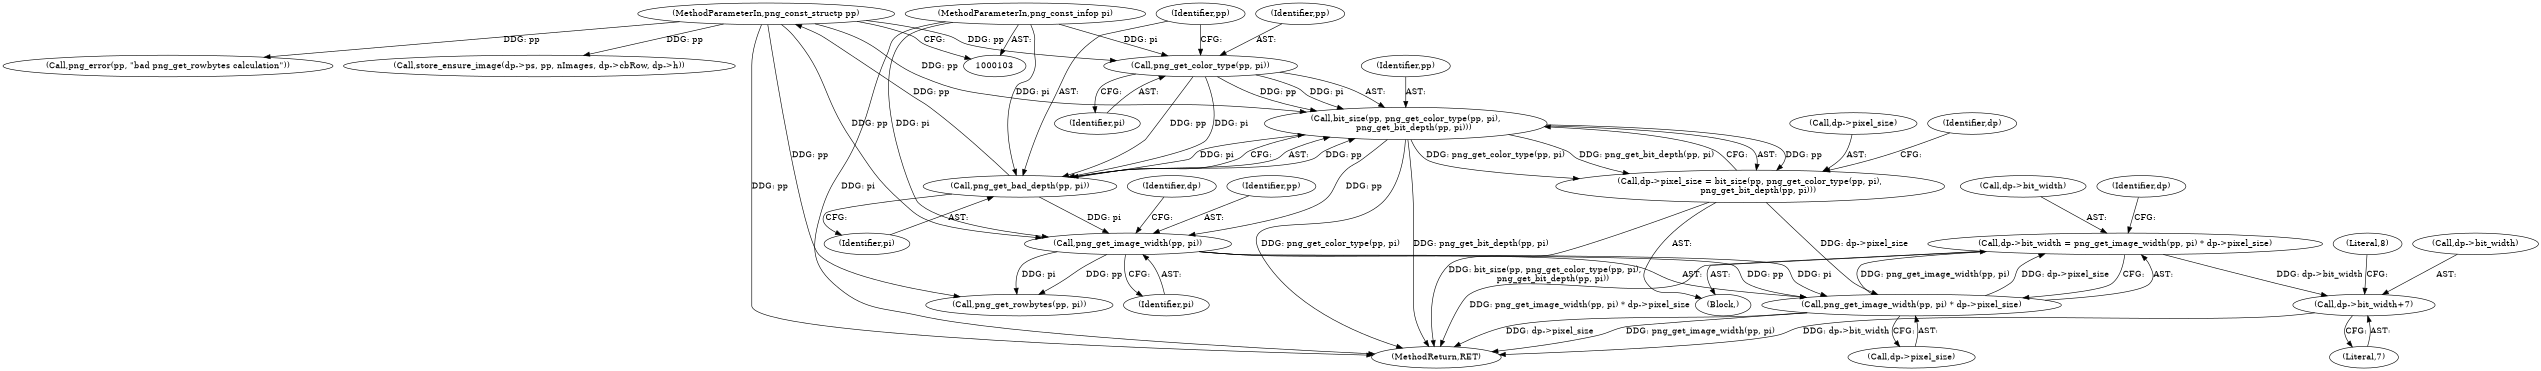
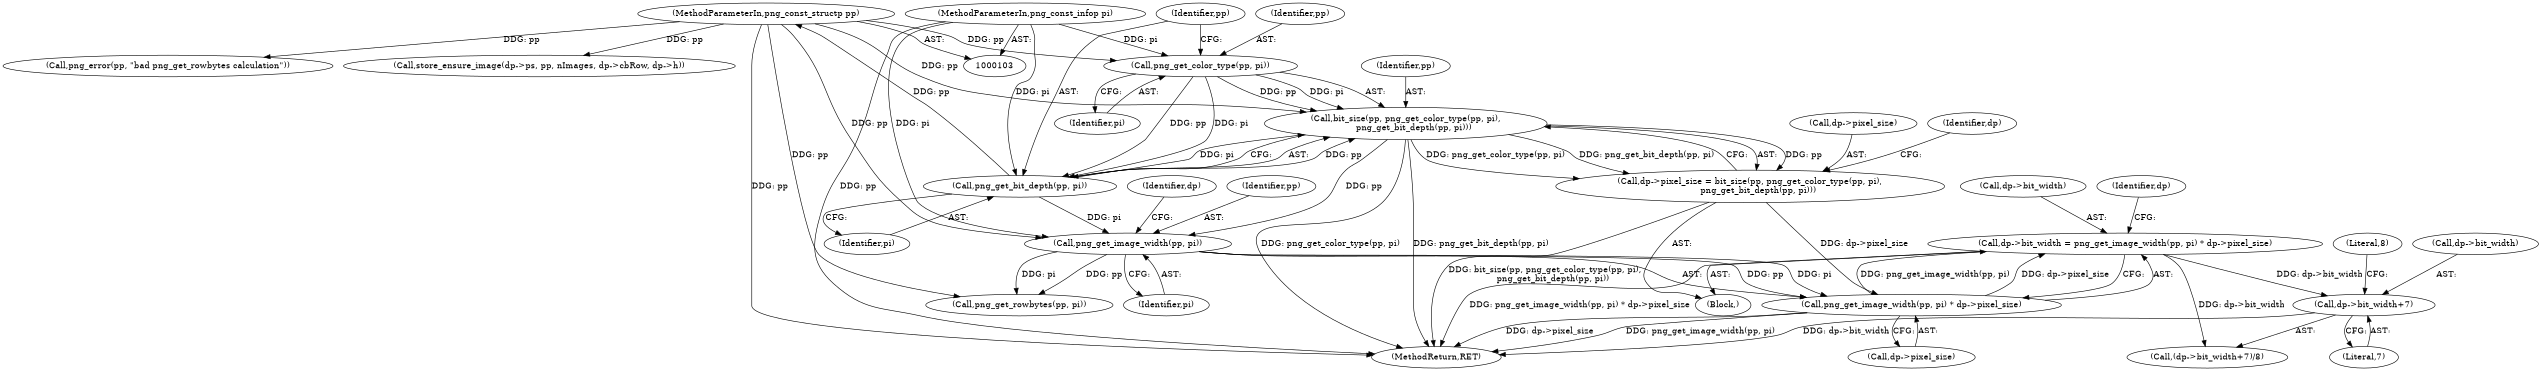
(936, 40) -> (936, 40)
(858, 186) -> (858, 186)
(1020, 186) -> (1020, 186)
none -> (2207, 357)
